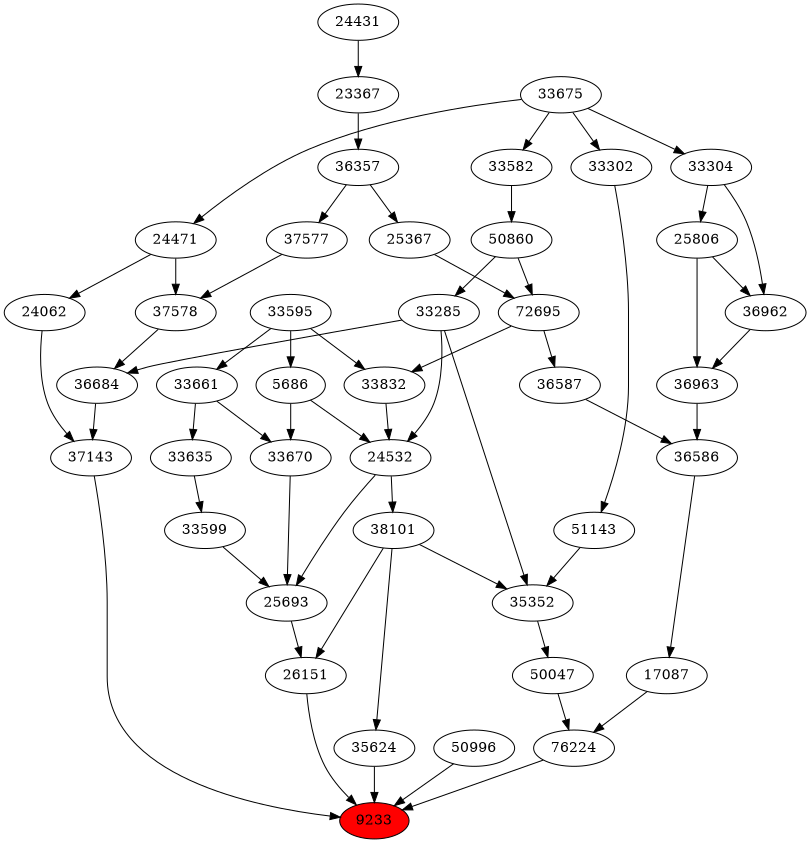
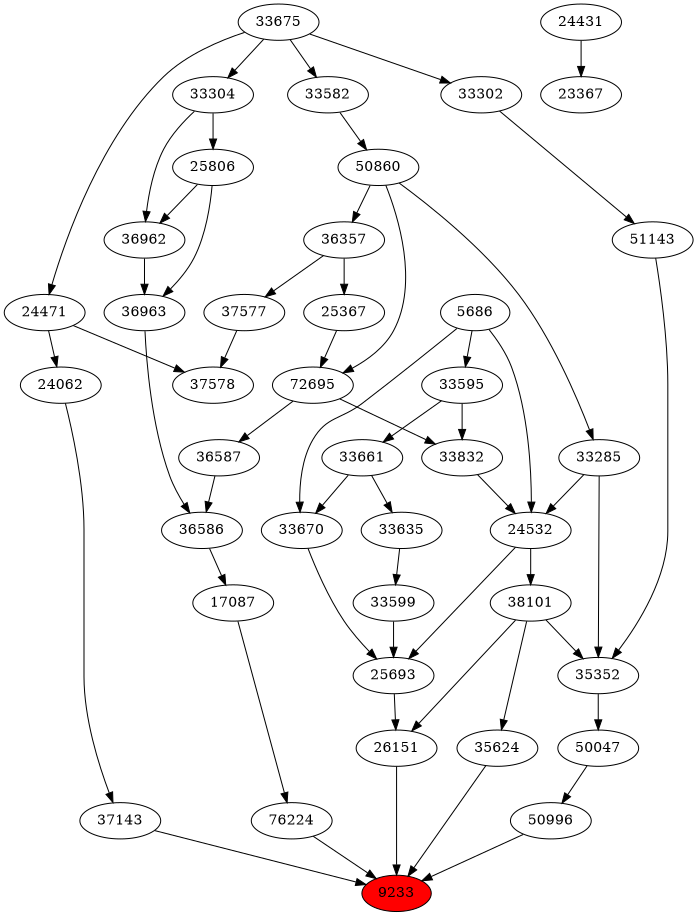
(358, 125) -> (363, 199)
(291, 347) -> (470, 344)
(97, 385) -> none
(562, 707) -> (577, 780)
